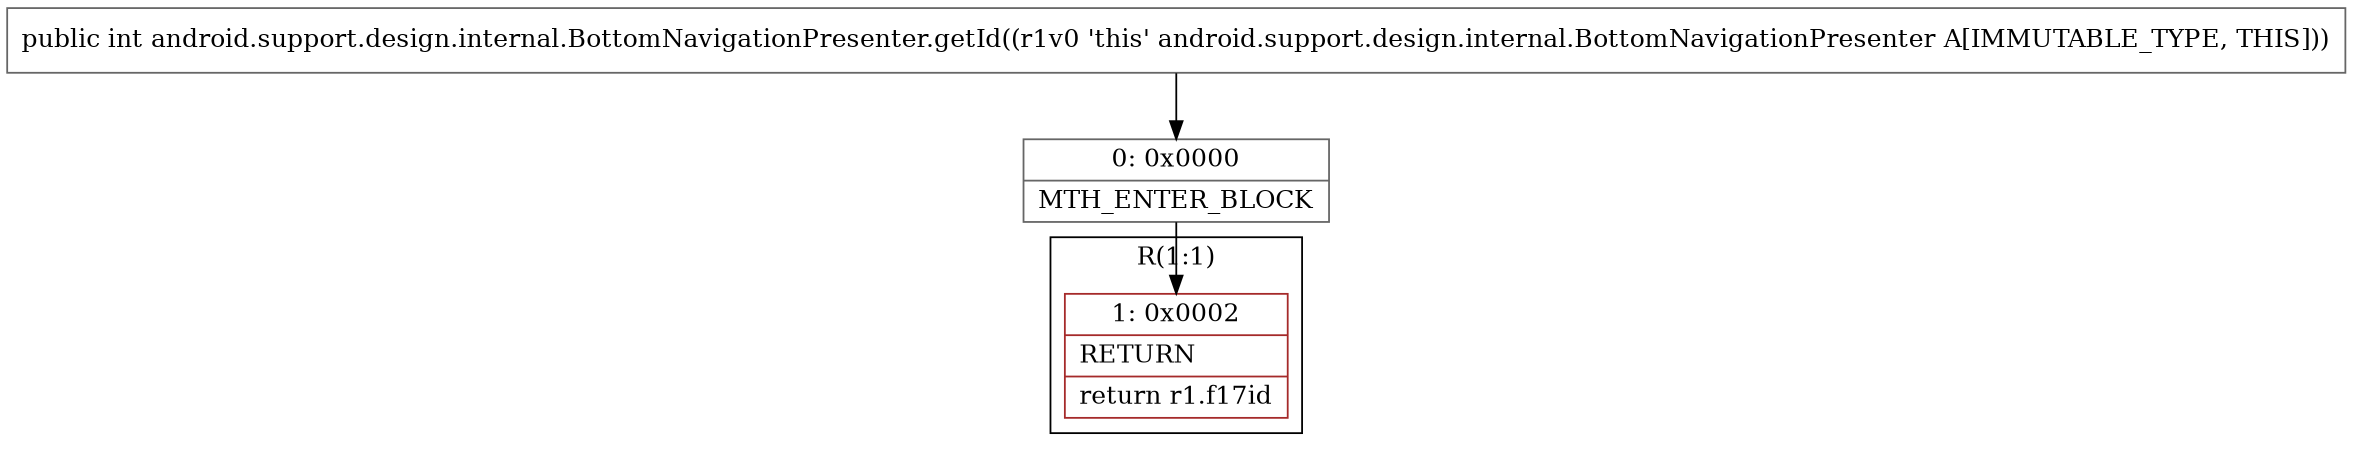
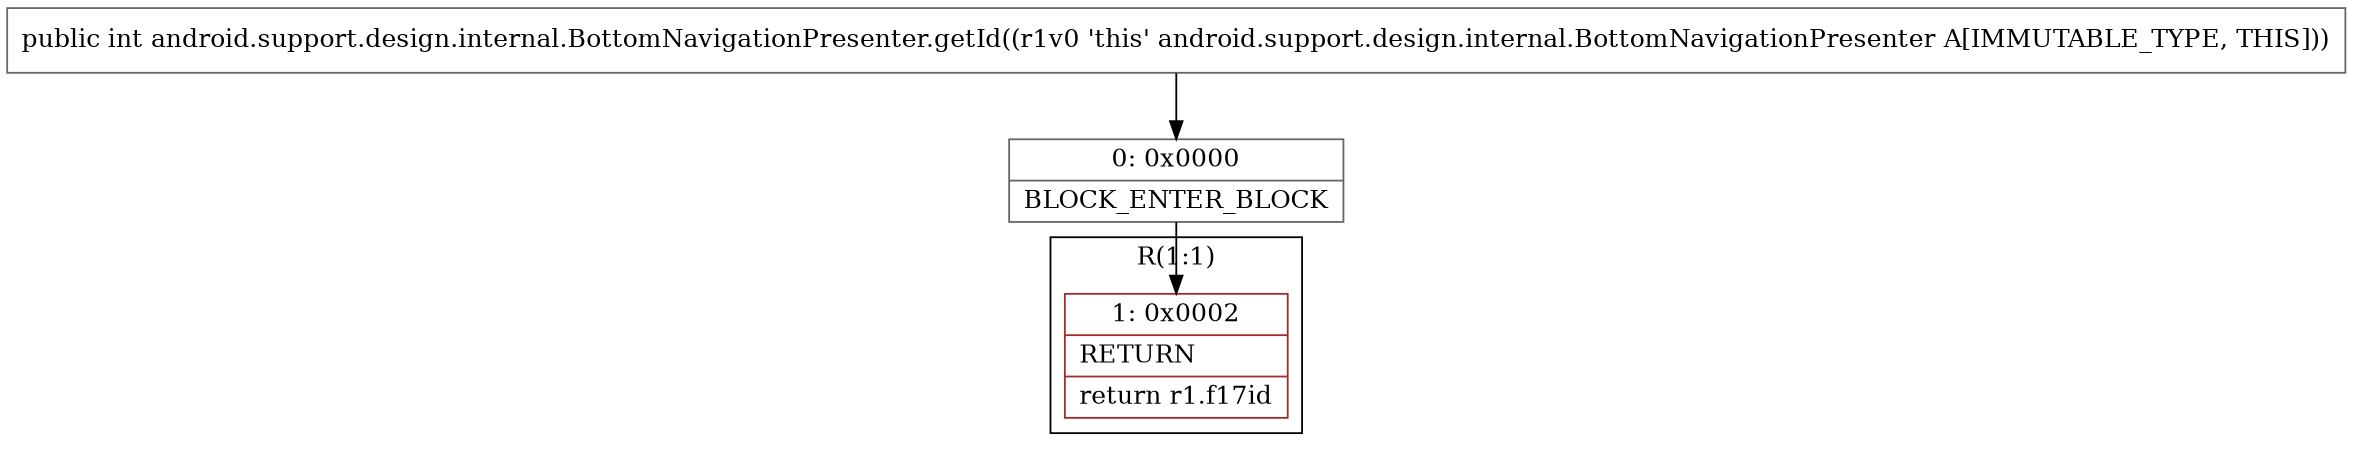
(1176, 200) -> (1176, 200)
